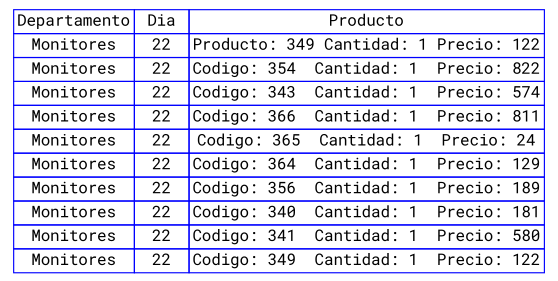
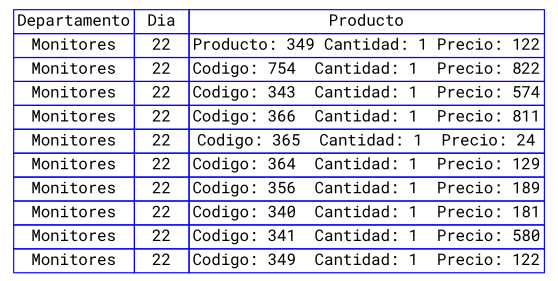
(367, 69) -> (367, 69)
